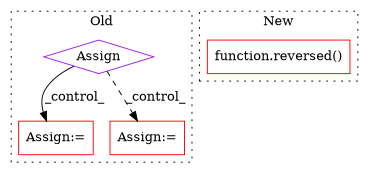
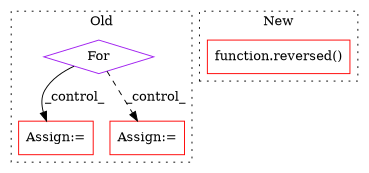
(99, 57) -> (99, 57)
